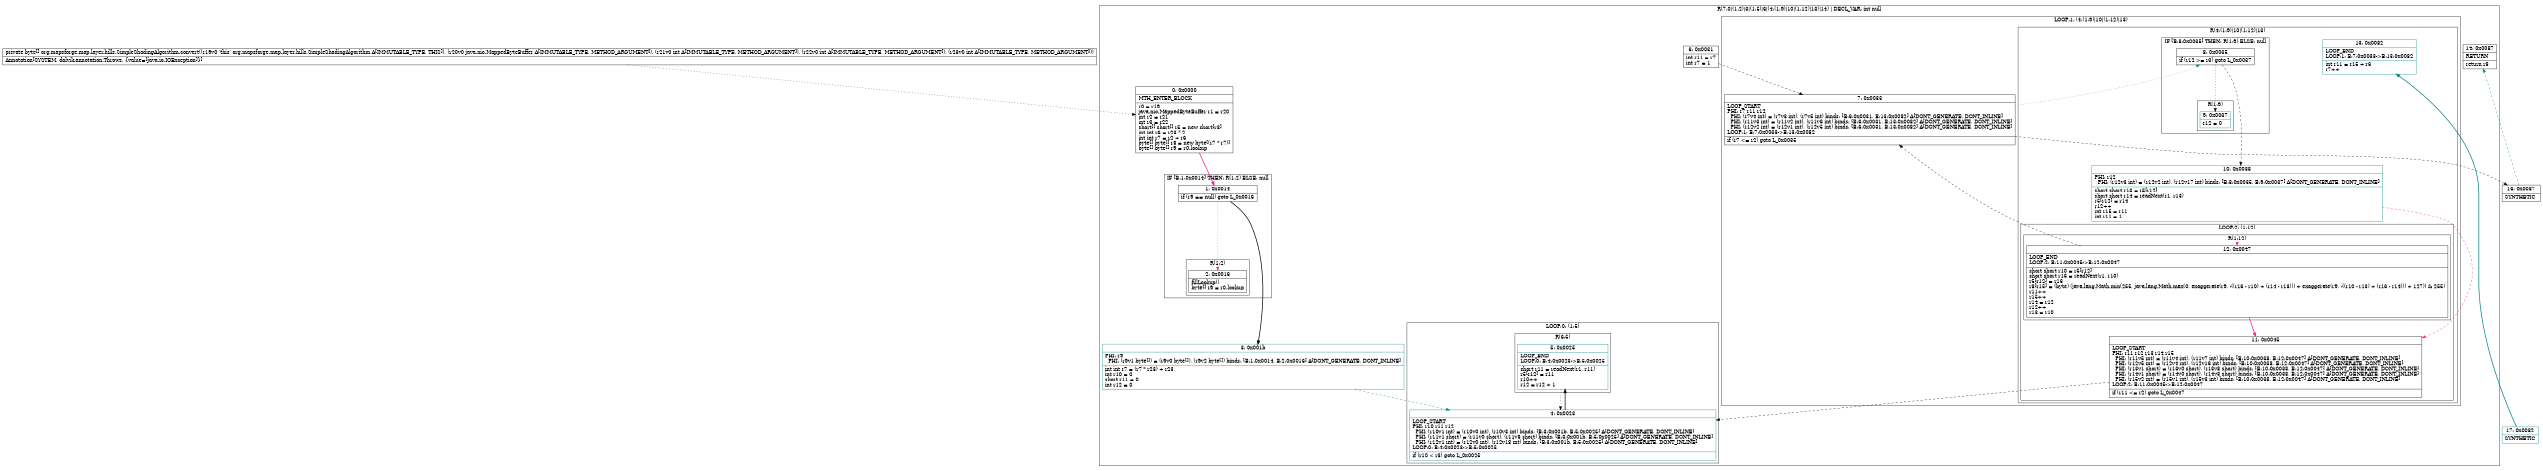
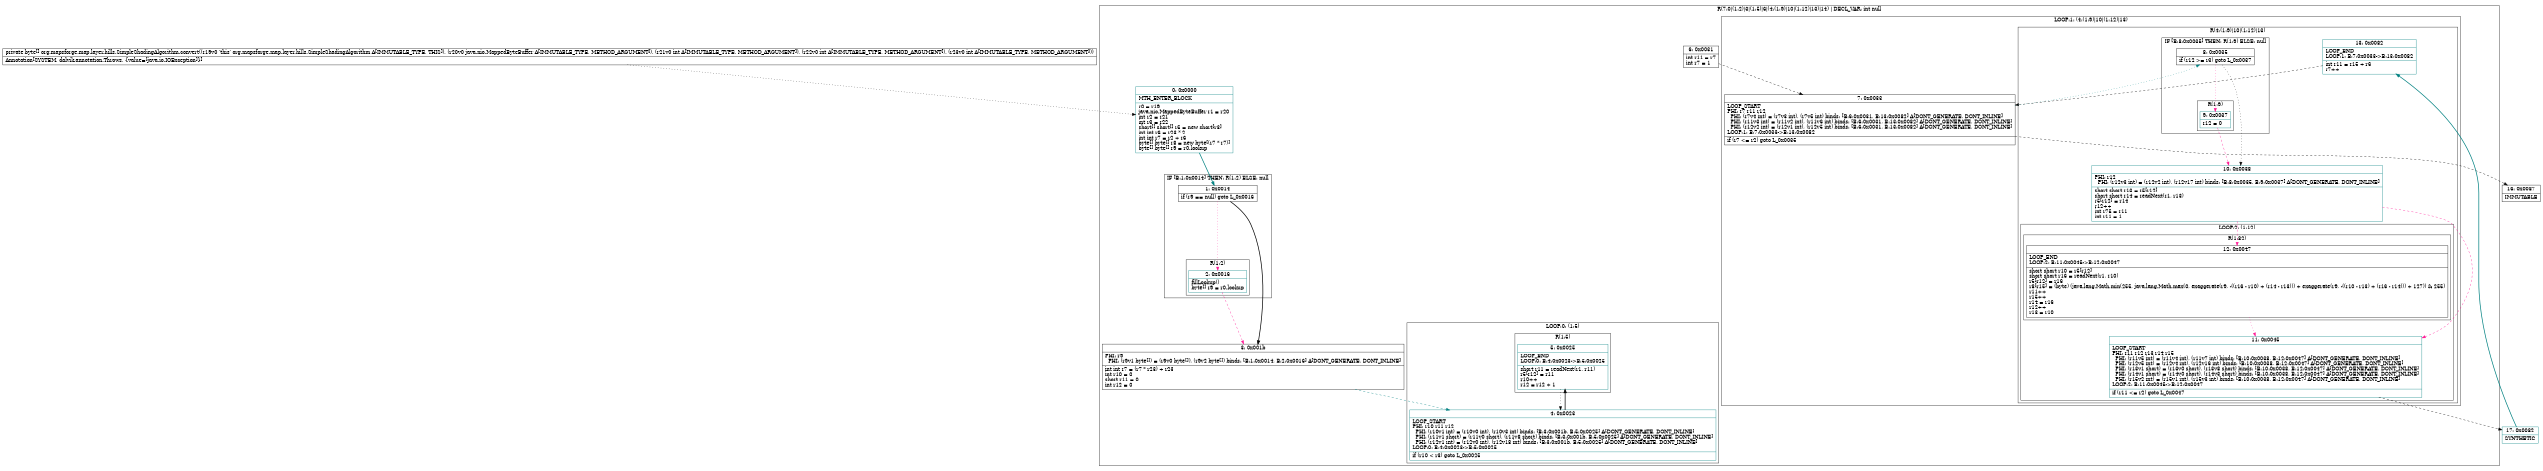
(2480, 57) -> none
(2215, 87) -> (2215, 87)
(2240, 111) -> (2240, 111)
(1184, 120) -> (1184, 120)
none -> (2223, 145)
(1206, 167) -> (1206, 167)
(2520, 197) -> (2521, 197)
(1986, 206) -> (2171, 87)
(2111, 212) -> (2111, 212)
(2237, 239) -> (2237, 239)
(1218, 281) -> (1218, 281)
(2041, 302) -> (2041, 302)
none -> (1232, 317)
(2252, 325) -> (2252, 325)
(1563, 338) -> (1563, 338)
(1253, 367) -> (1253, 367)
(2266, 367) -> (2266, 367)
(1915, 401) -> (2439, 413)
